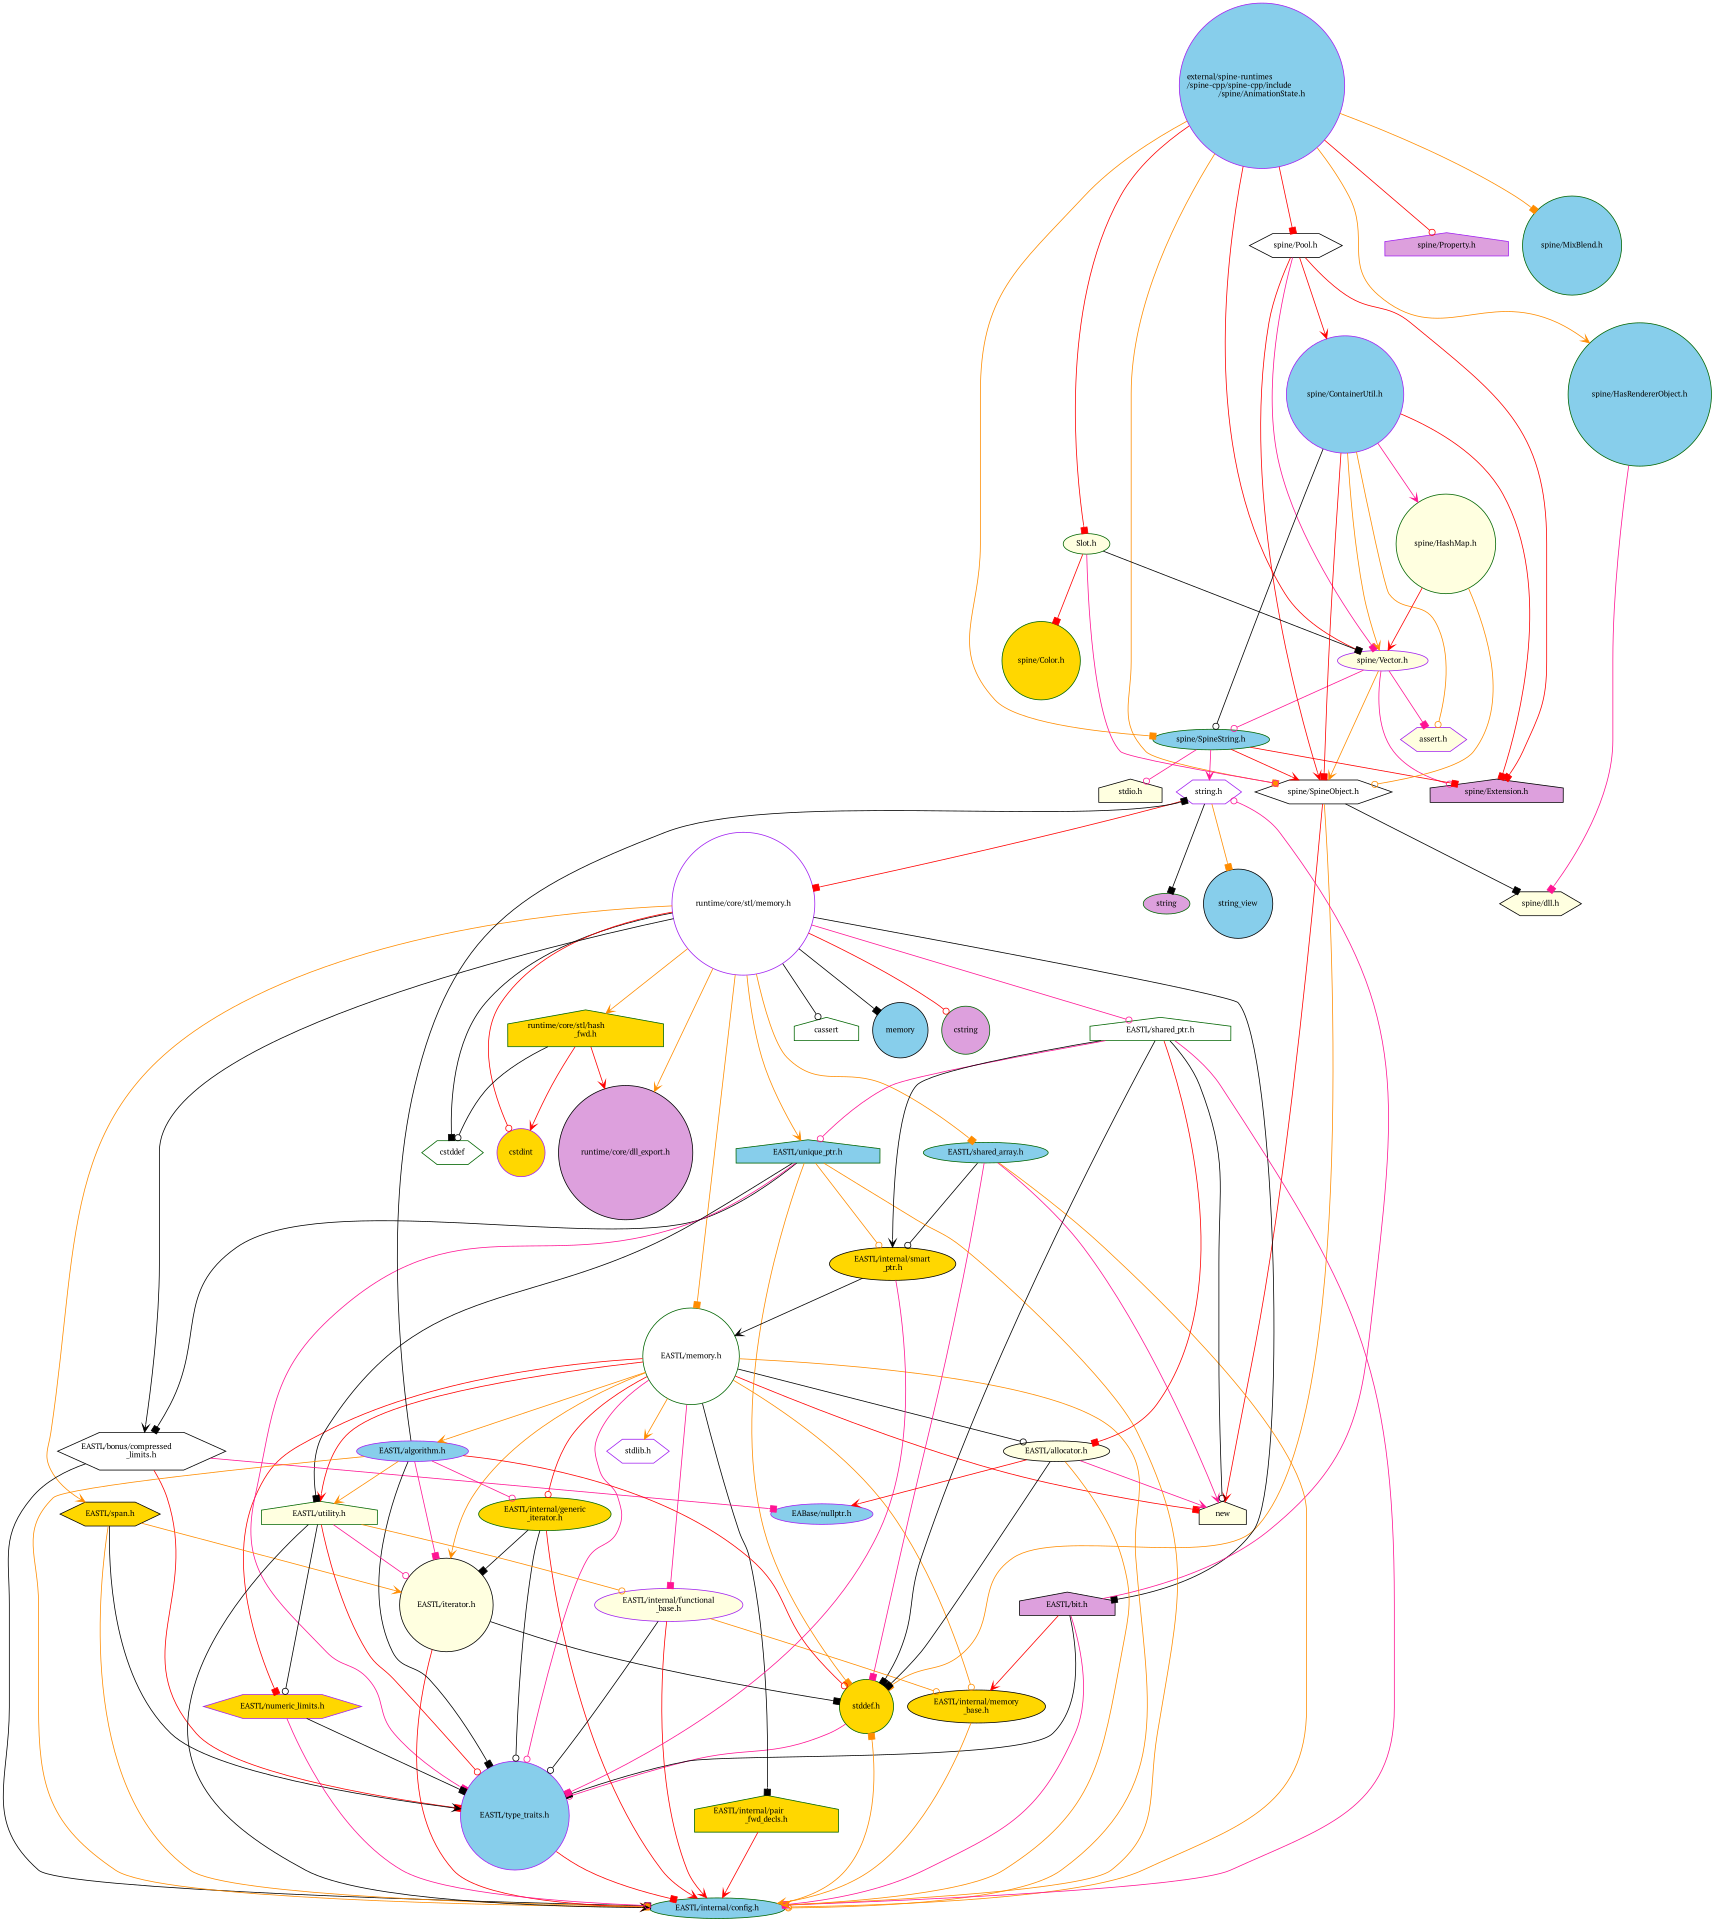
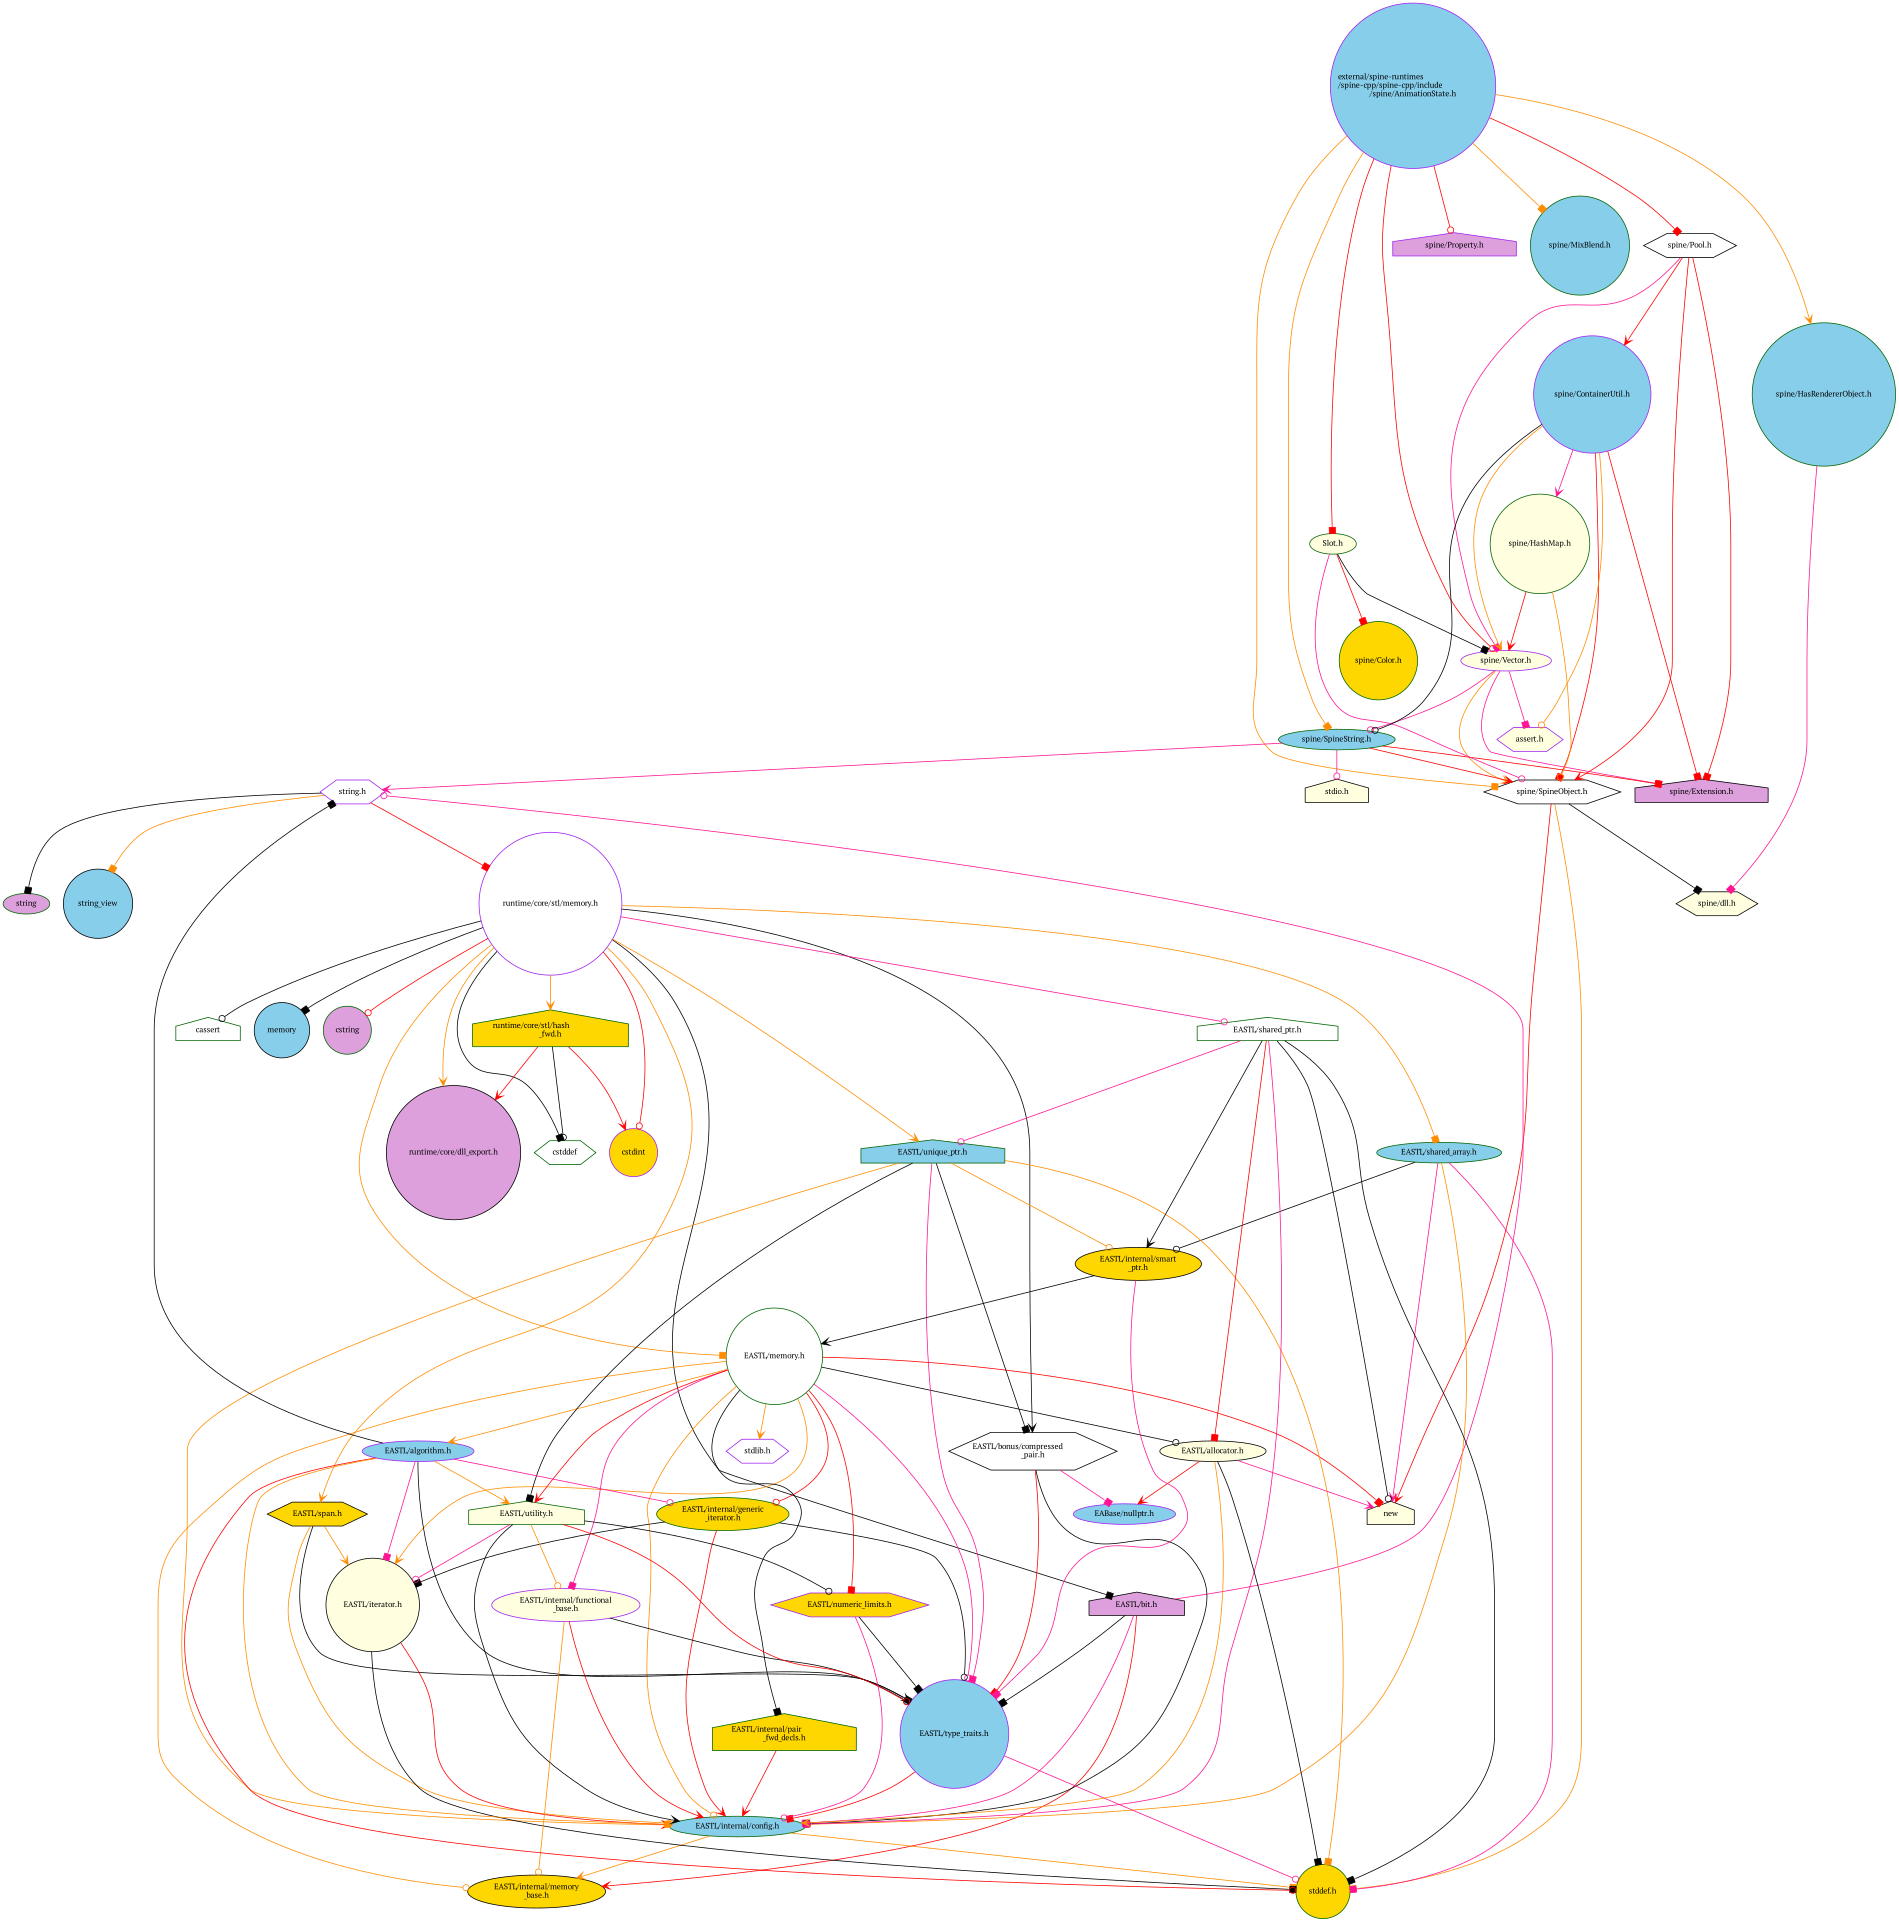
(1388, 743) -> (1530, 761)
(142, 1451) -> (1033, 1451)
(730, 1753) -> (1149, 1817)
(903, 1840) -> (647, 1856)
